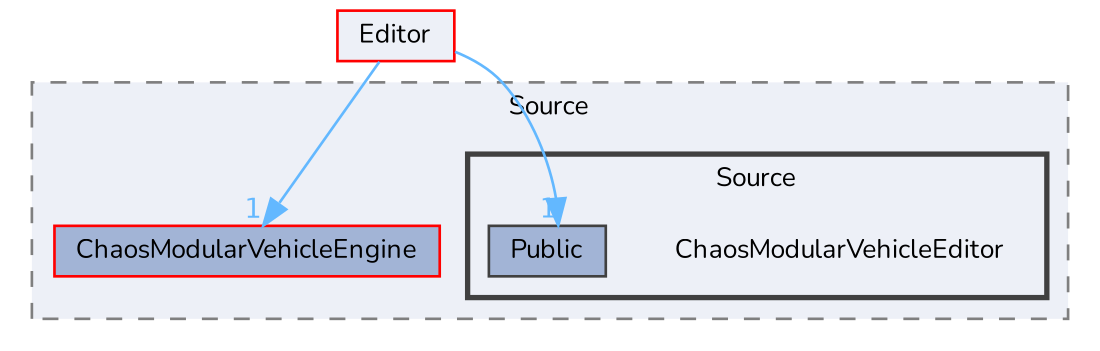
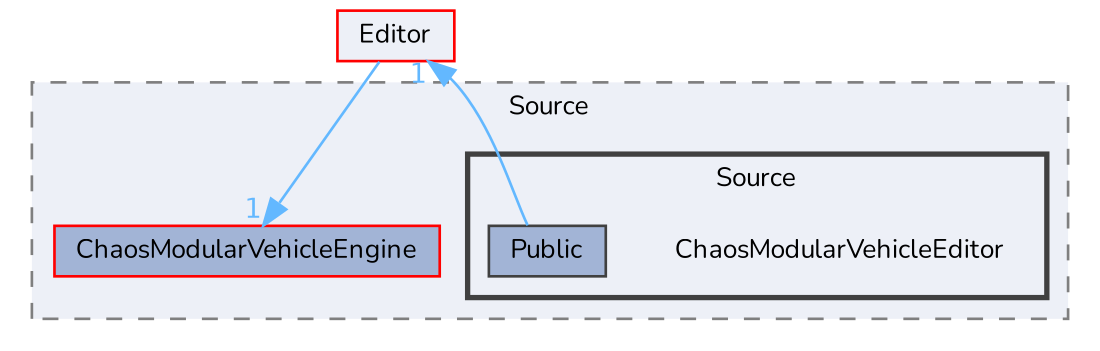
(524, 112) -> (490, 137)
